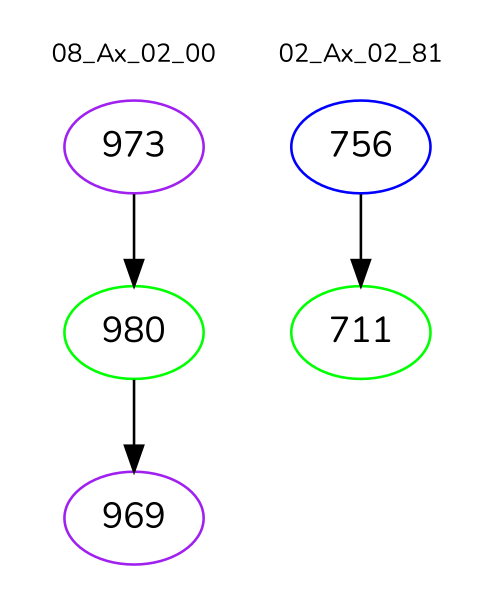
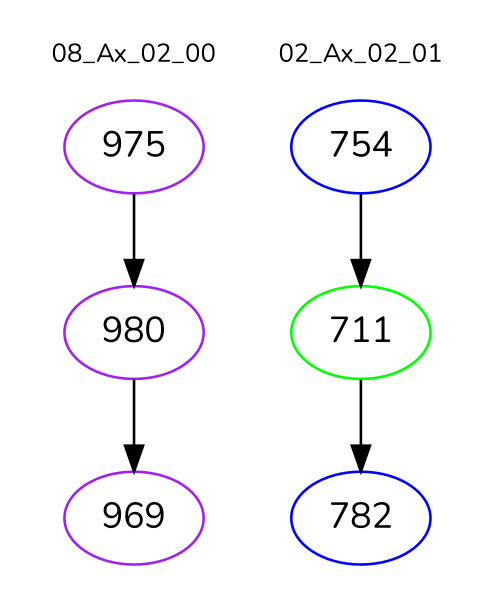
(361, 55) -> (361, 55)
(134, 147) -> (134, 147)
(361, 147) -> (361, 147)
(134, 333) -> (134, 333)
none -> (361, 518)
